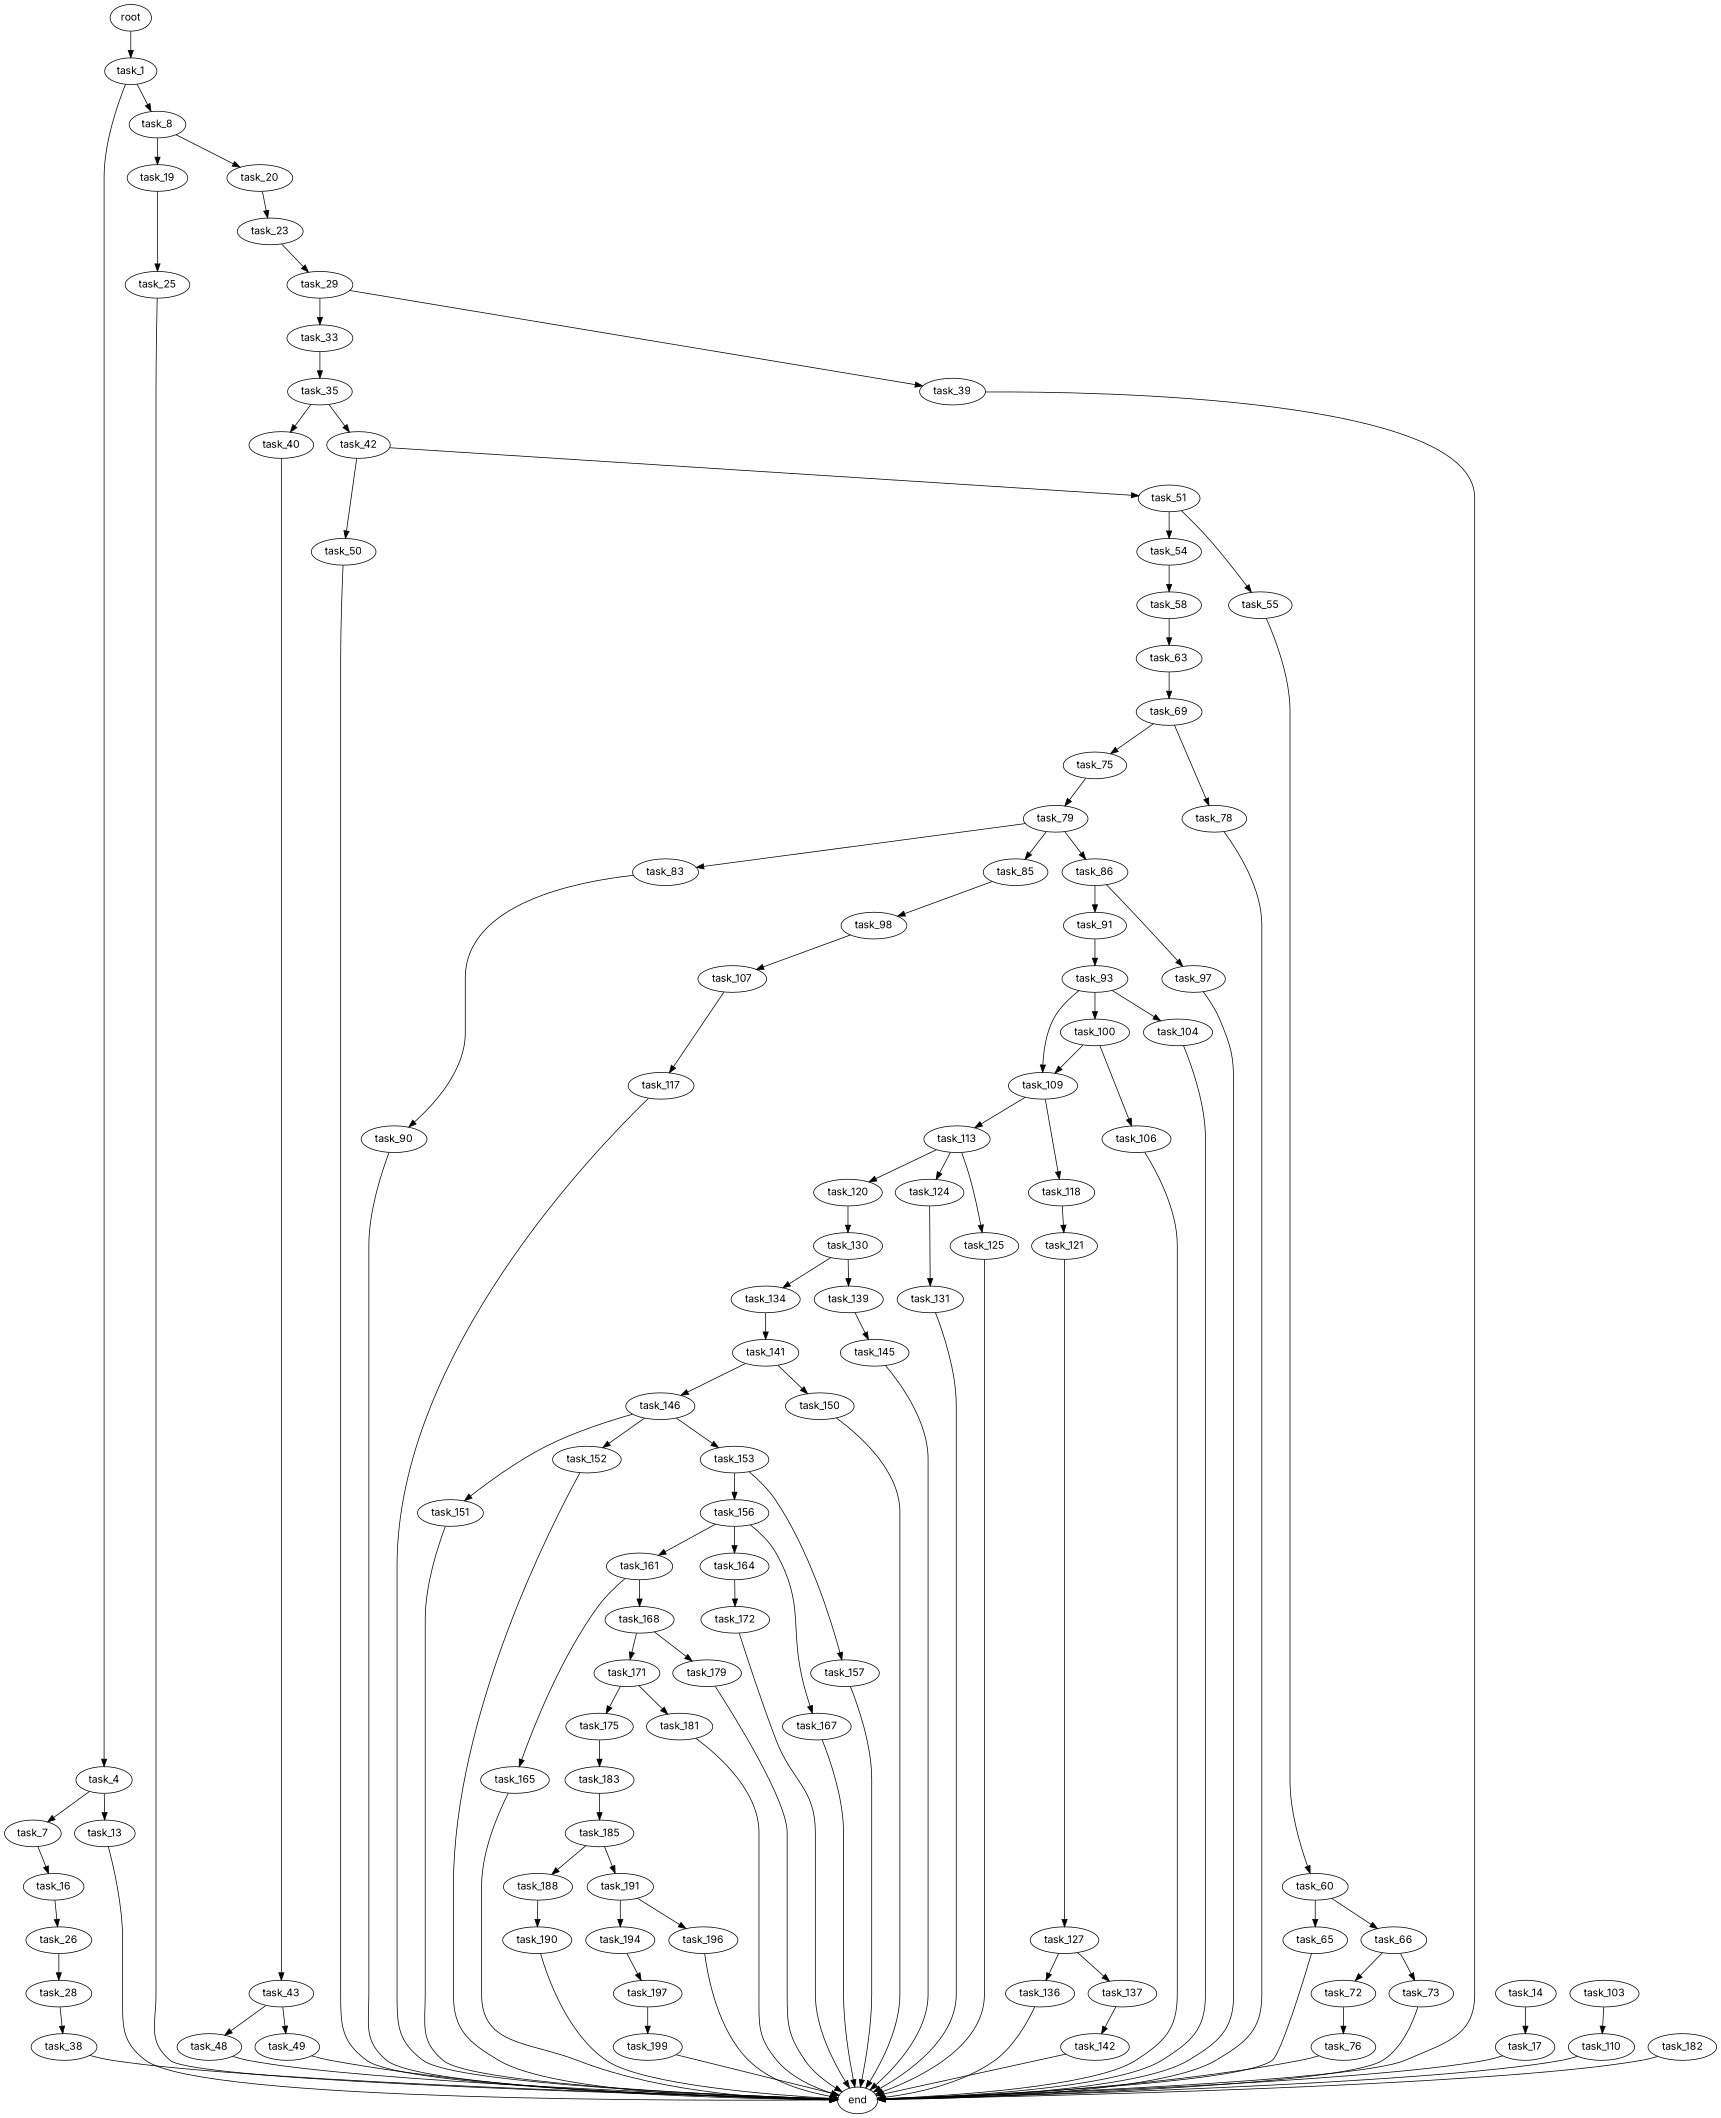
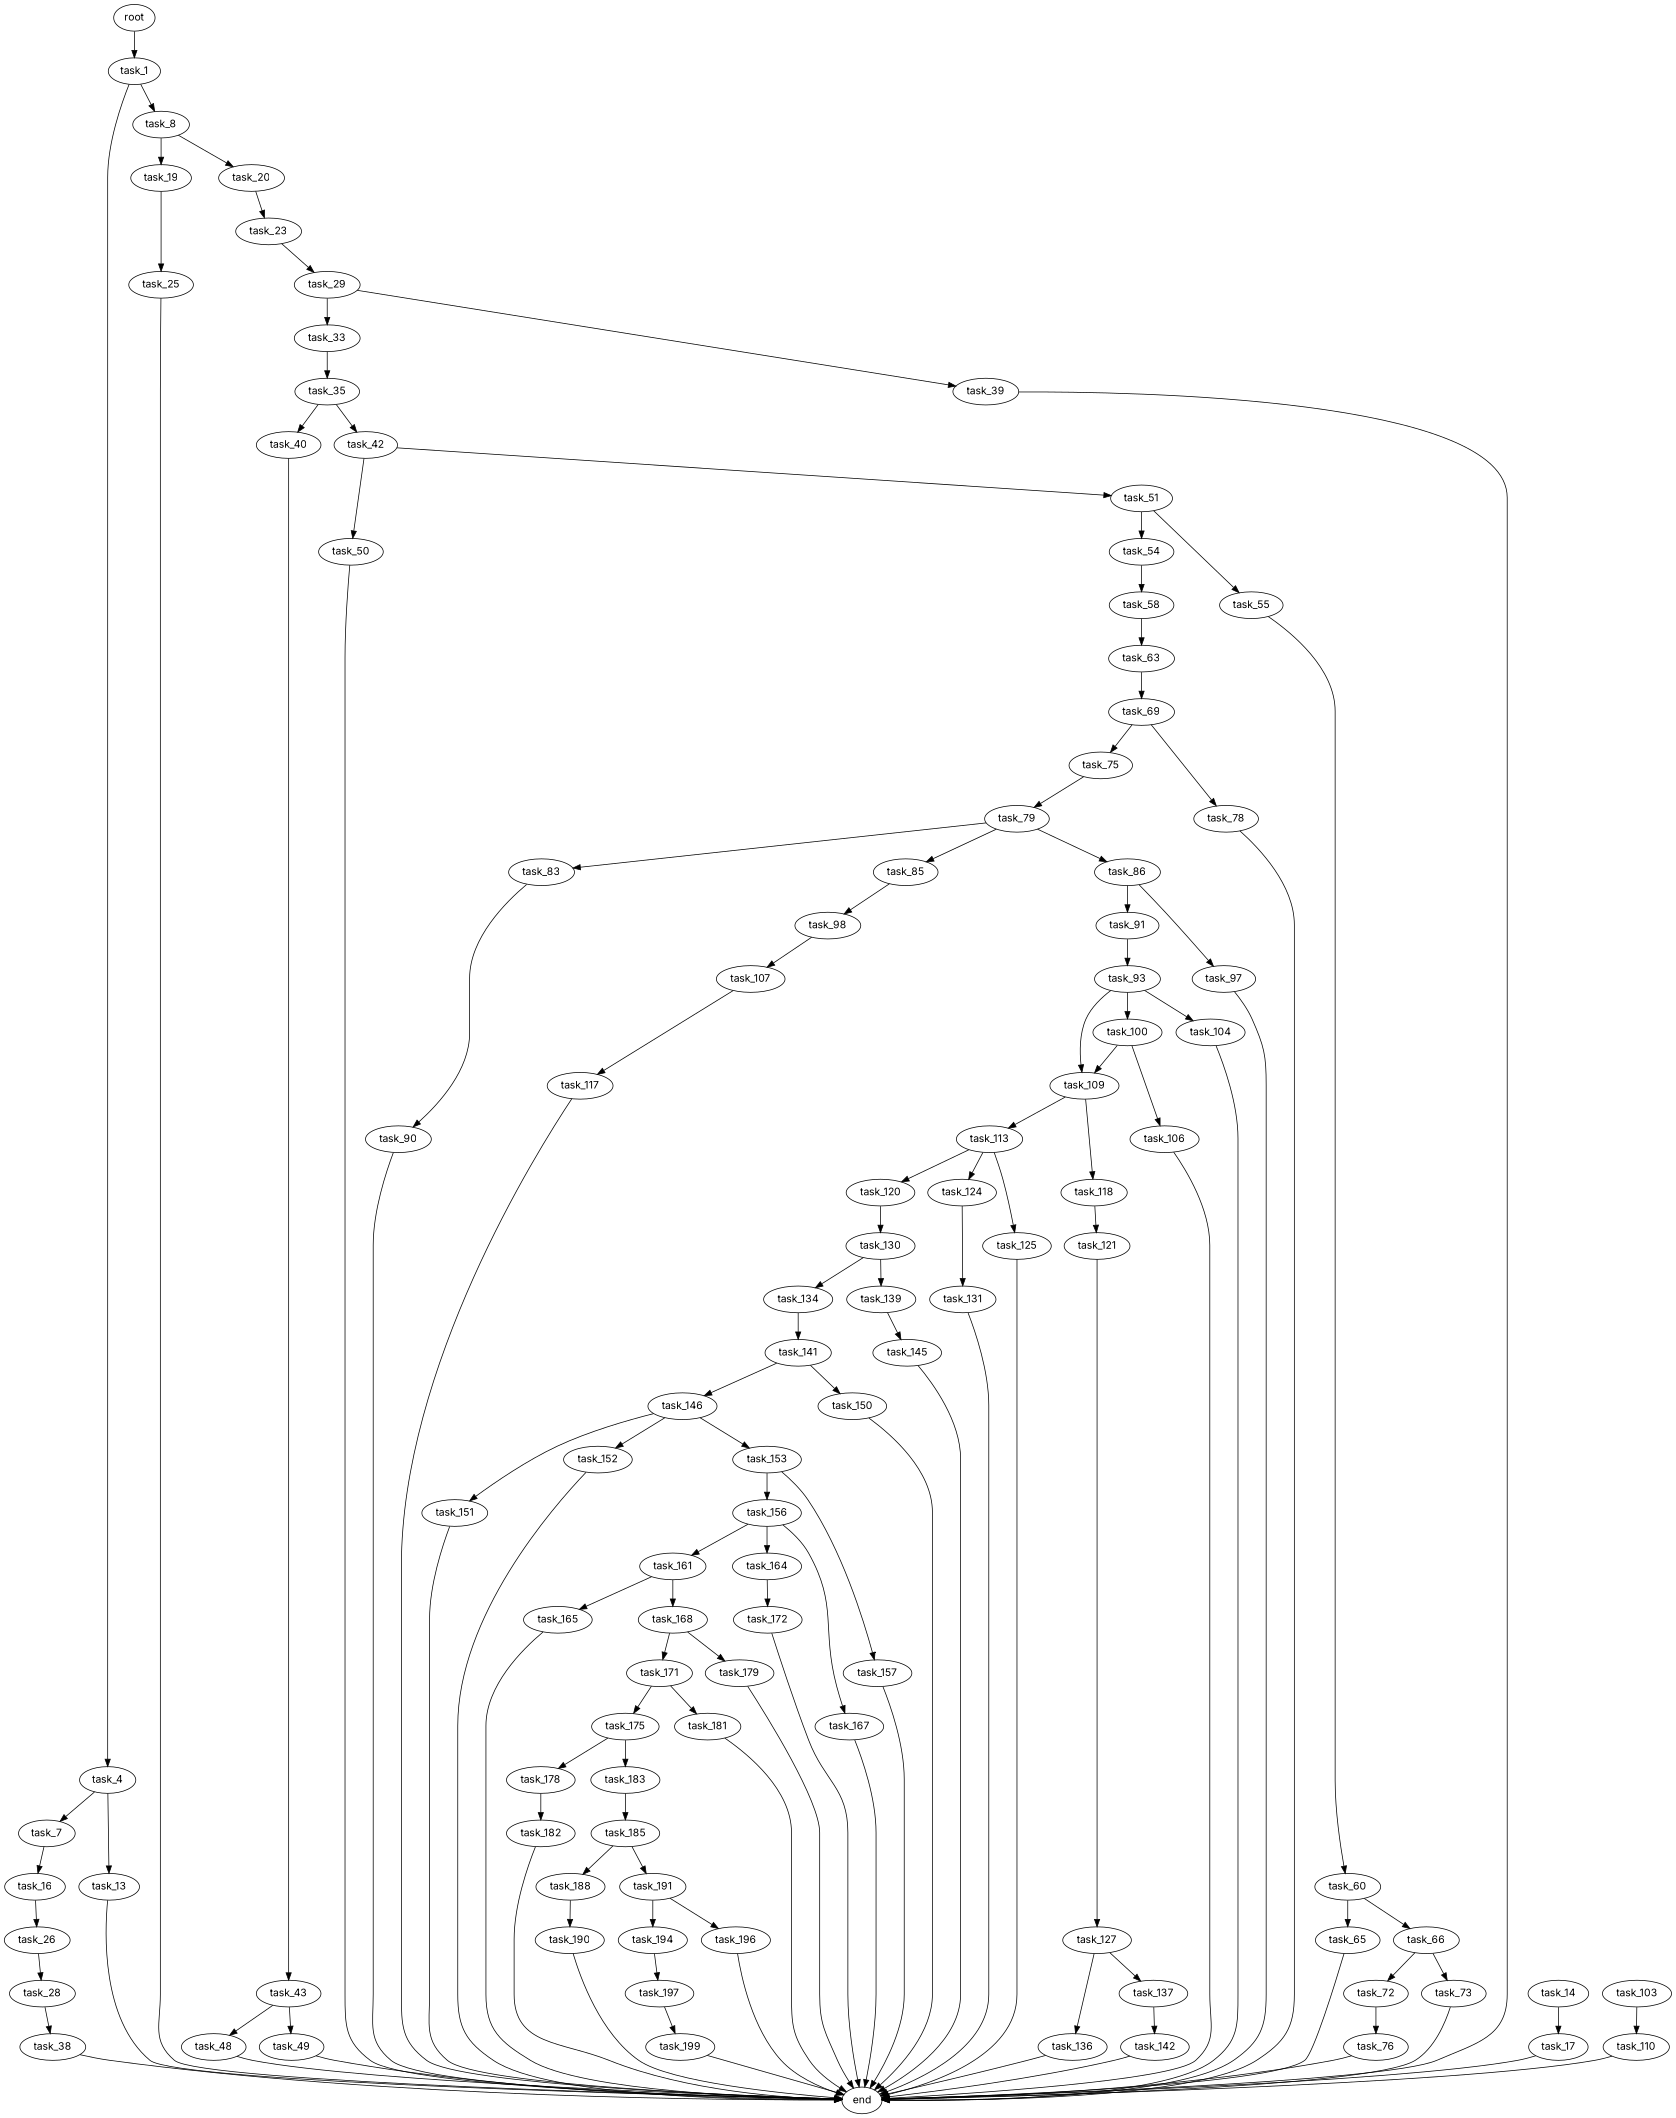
none -> (541, 1780)
